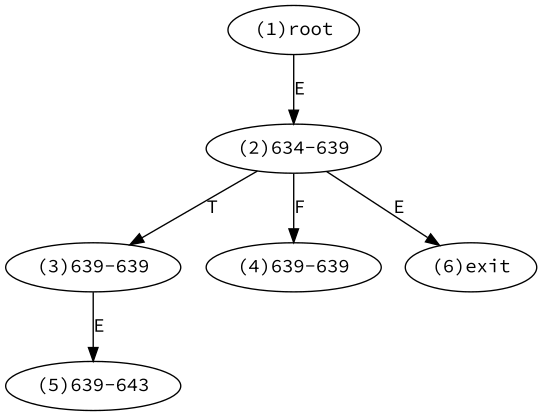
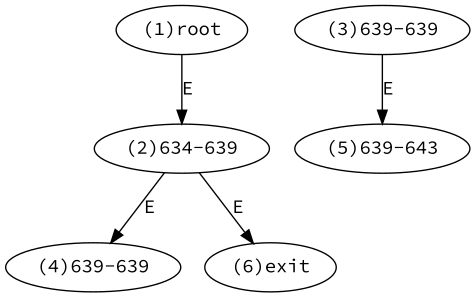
(200, 204) -> none
(300, 208) -> (150, 208)
